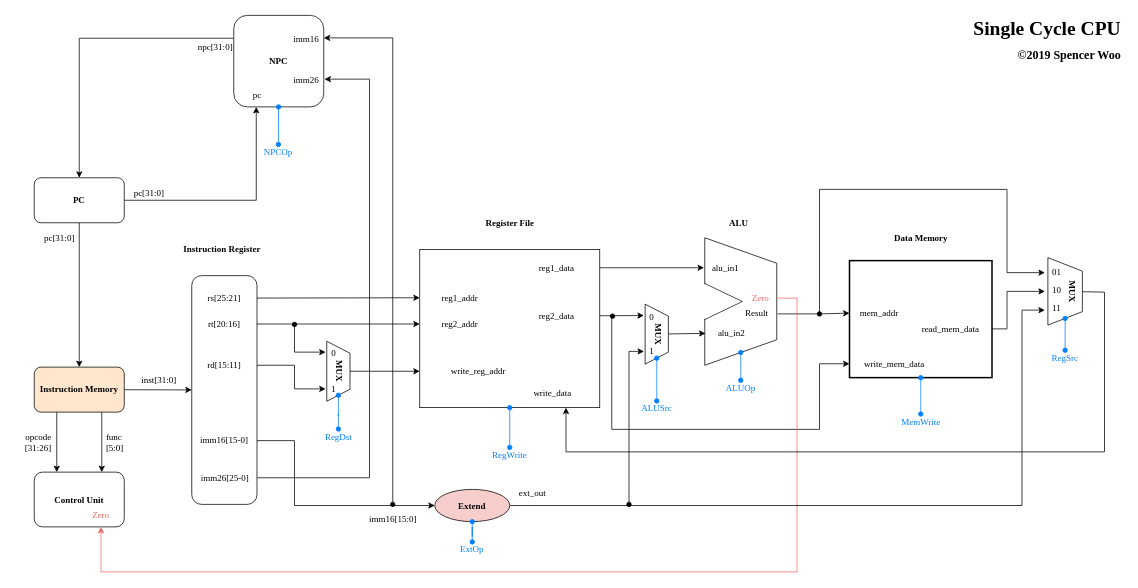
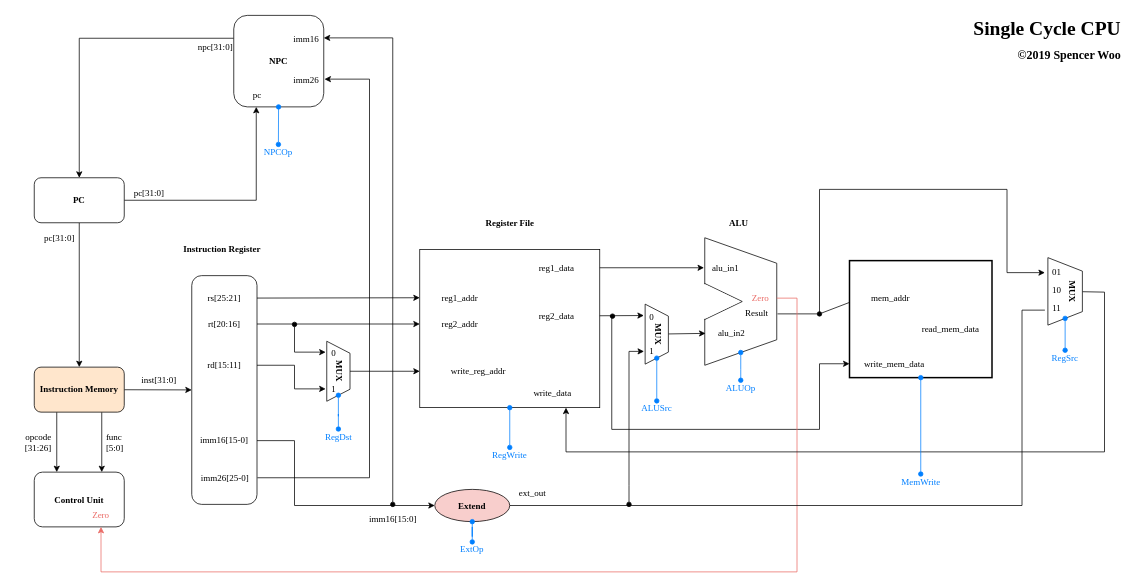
(921, 238) -> none
(1022, 291) -> none
(1038, 310) -> (1041, 310)
(879, 313) -> (891, 298)
(921, 422) -> (921, 482)
